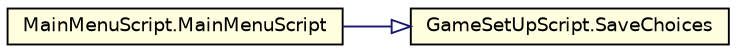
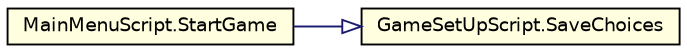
(175, 27) -> (150, 27)
